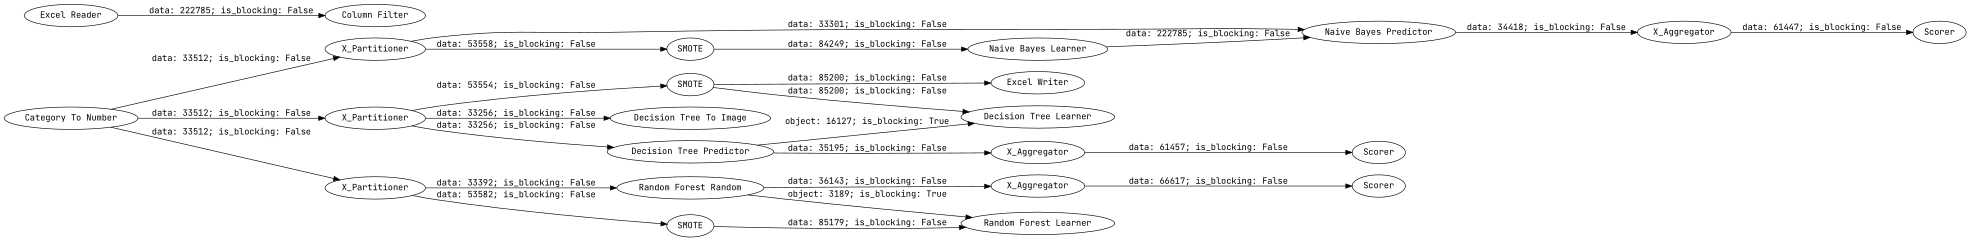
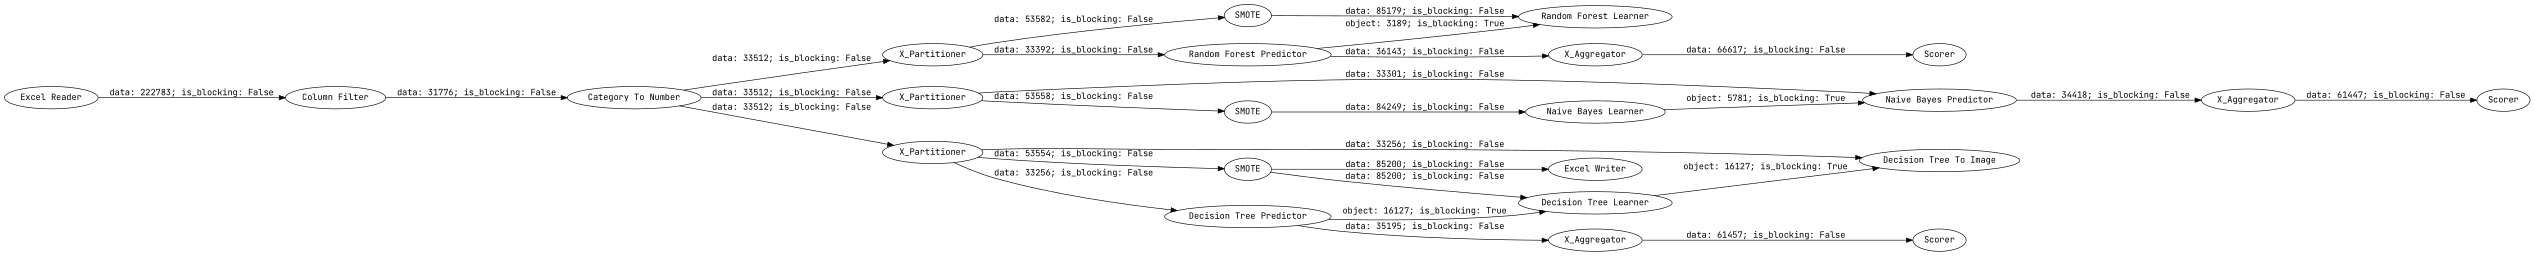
(231, 11) -> (192, 93)
(1208, 34) -> (1766, 99)
none -> (473, 98)
none -> (1764, 182)
(690, 188) -> (1248, 55)
